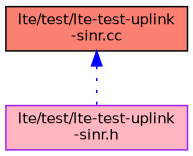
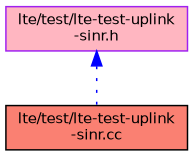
(97, 86) -> (97, 86)
